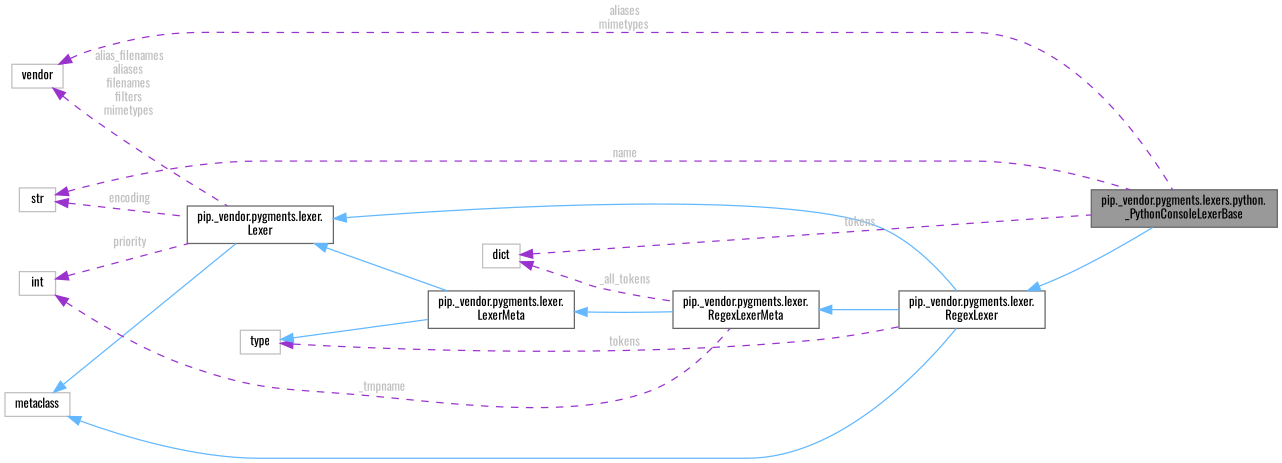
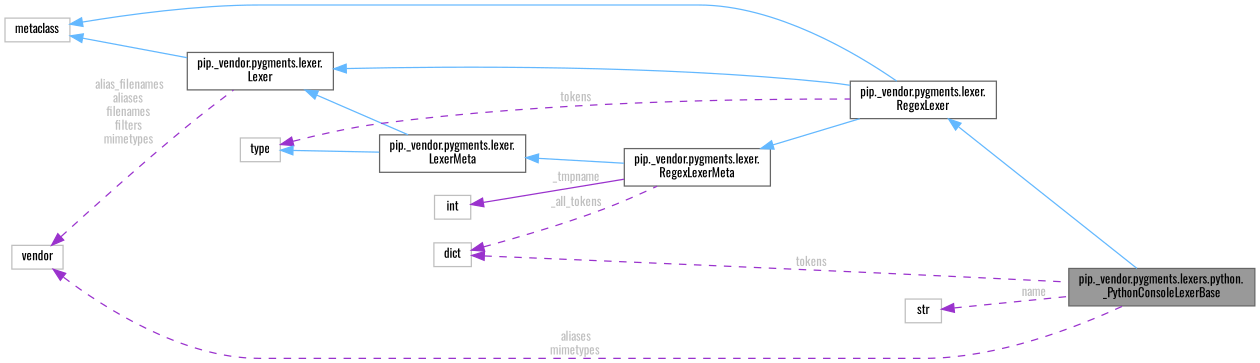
(128, 210) -> none
(128, 260) -> none
(401, 399) -> (554, 191)
